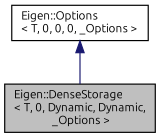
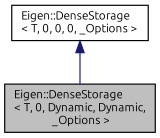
(80, 23) -> (80, 23)
